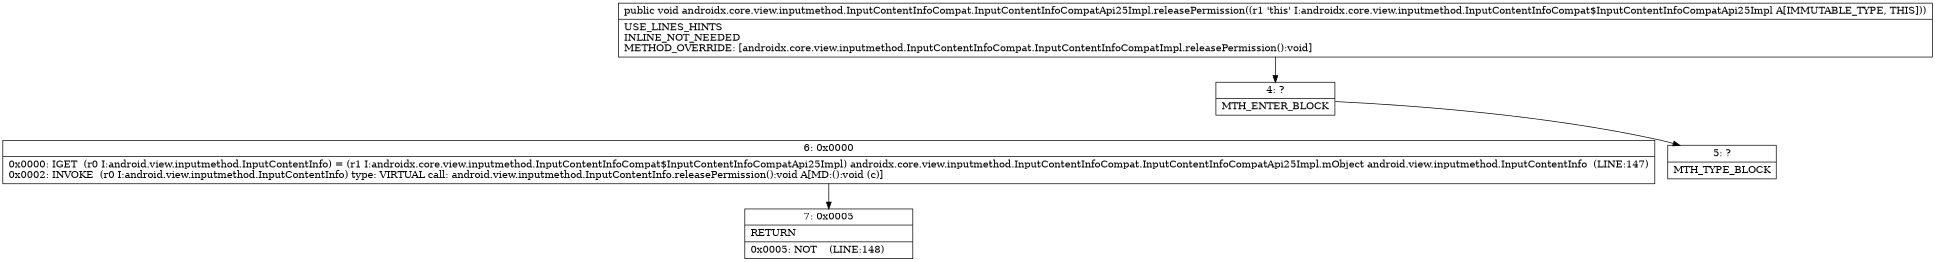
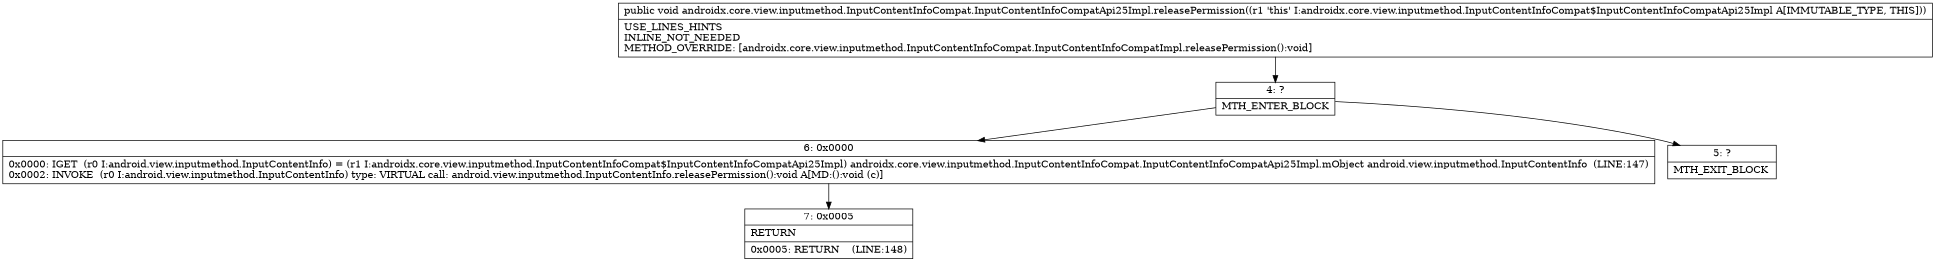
none -> (1100, 124)
(1722, 170) -> (1721, 170)
(818, 250) -> (829, 250)
